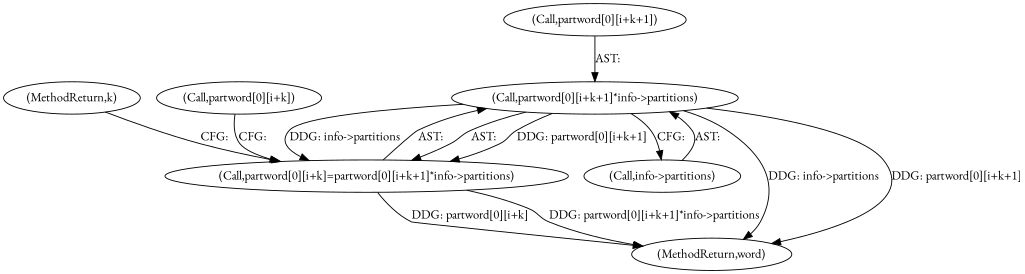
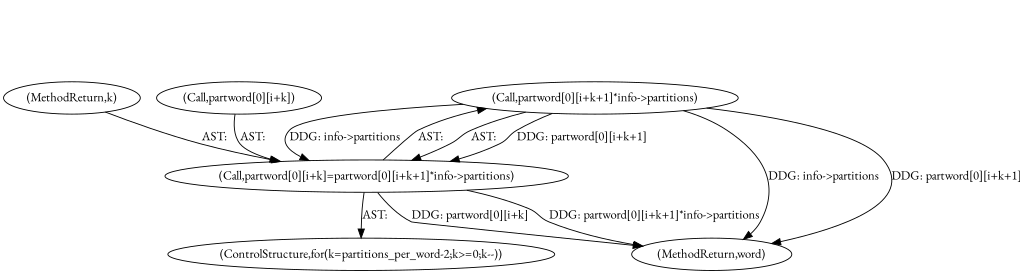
(595, 20) -> none
(216, 137) -> (216, 137)
(254, 137) -> (254, 137)
(662, 176) -> none
none -> (361, 254)
